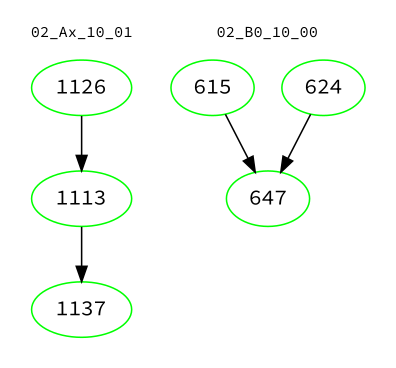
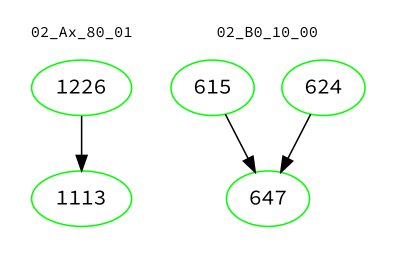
(82, 33) -> (82, 33)
(82, 88) -> (82, 88)
(82, 310) -> none
